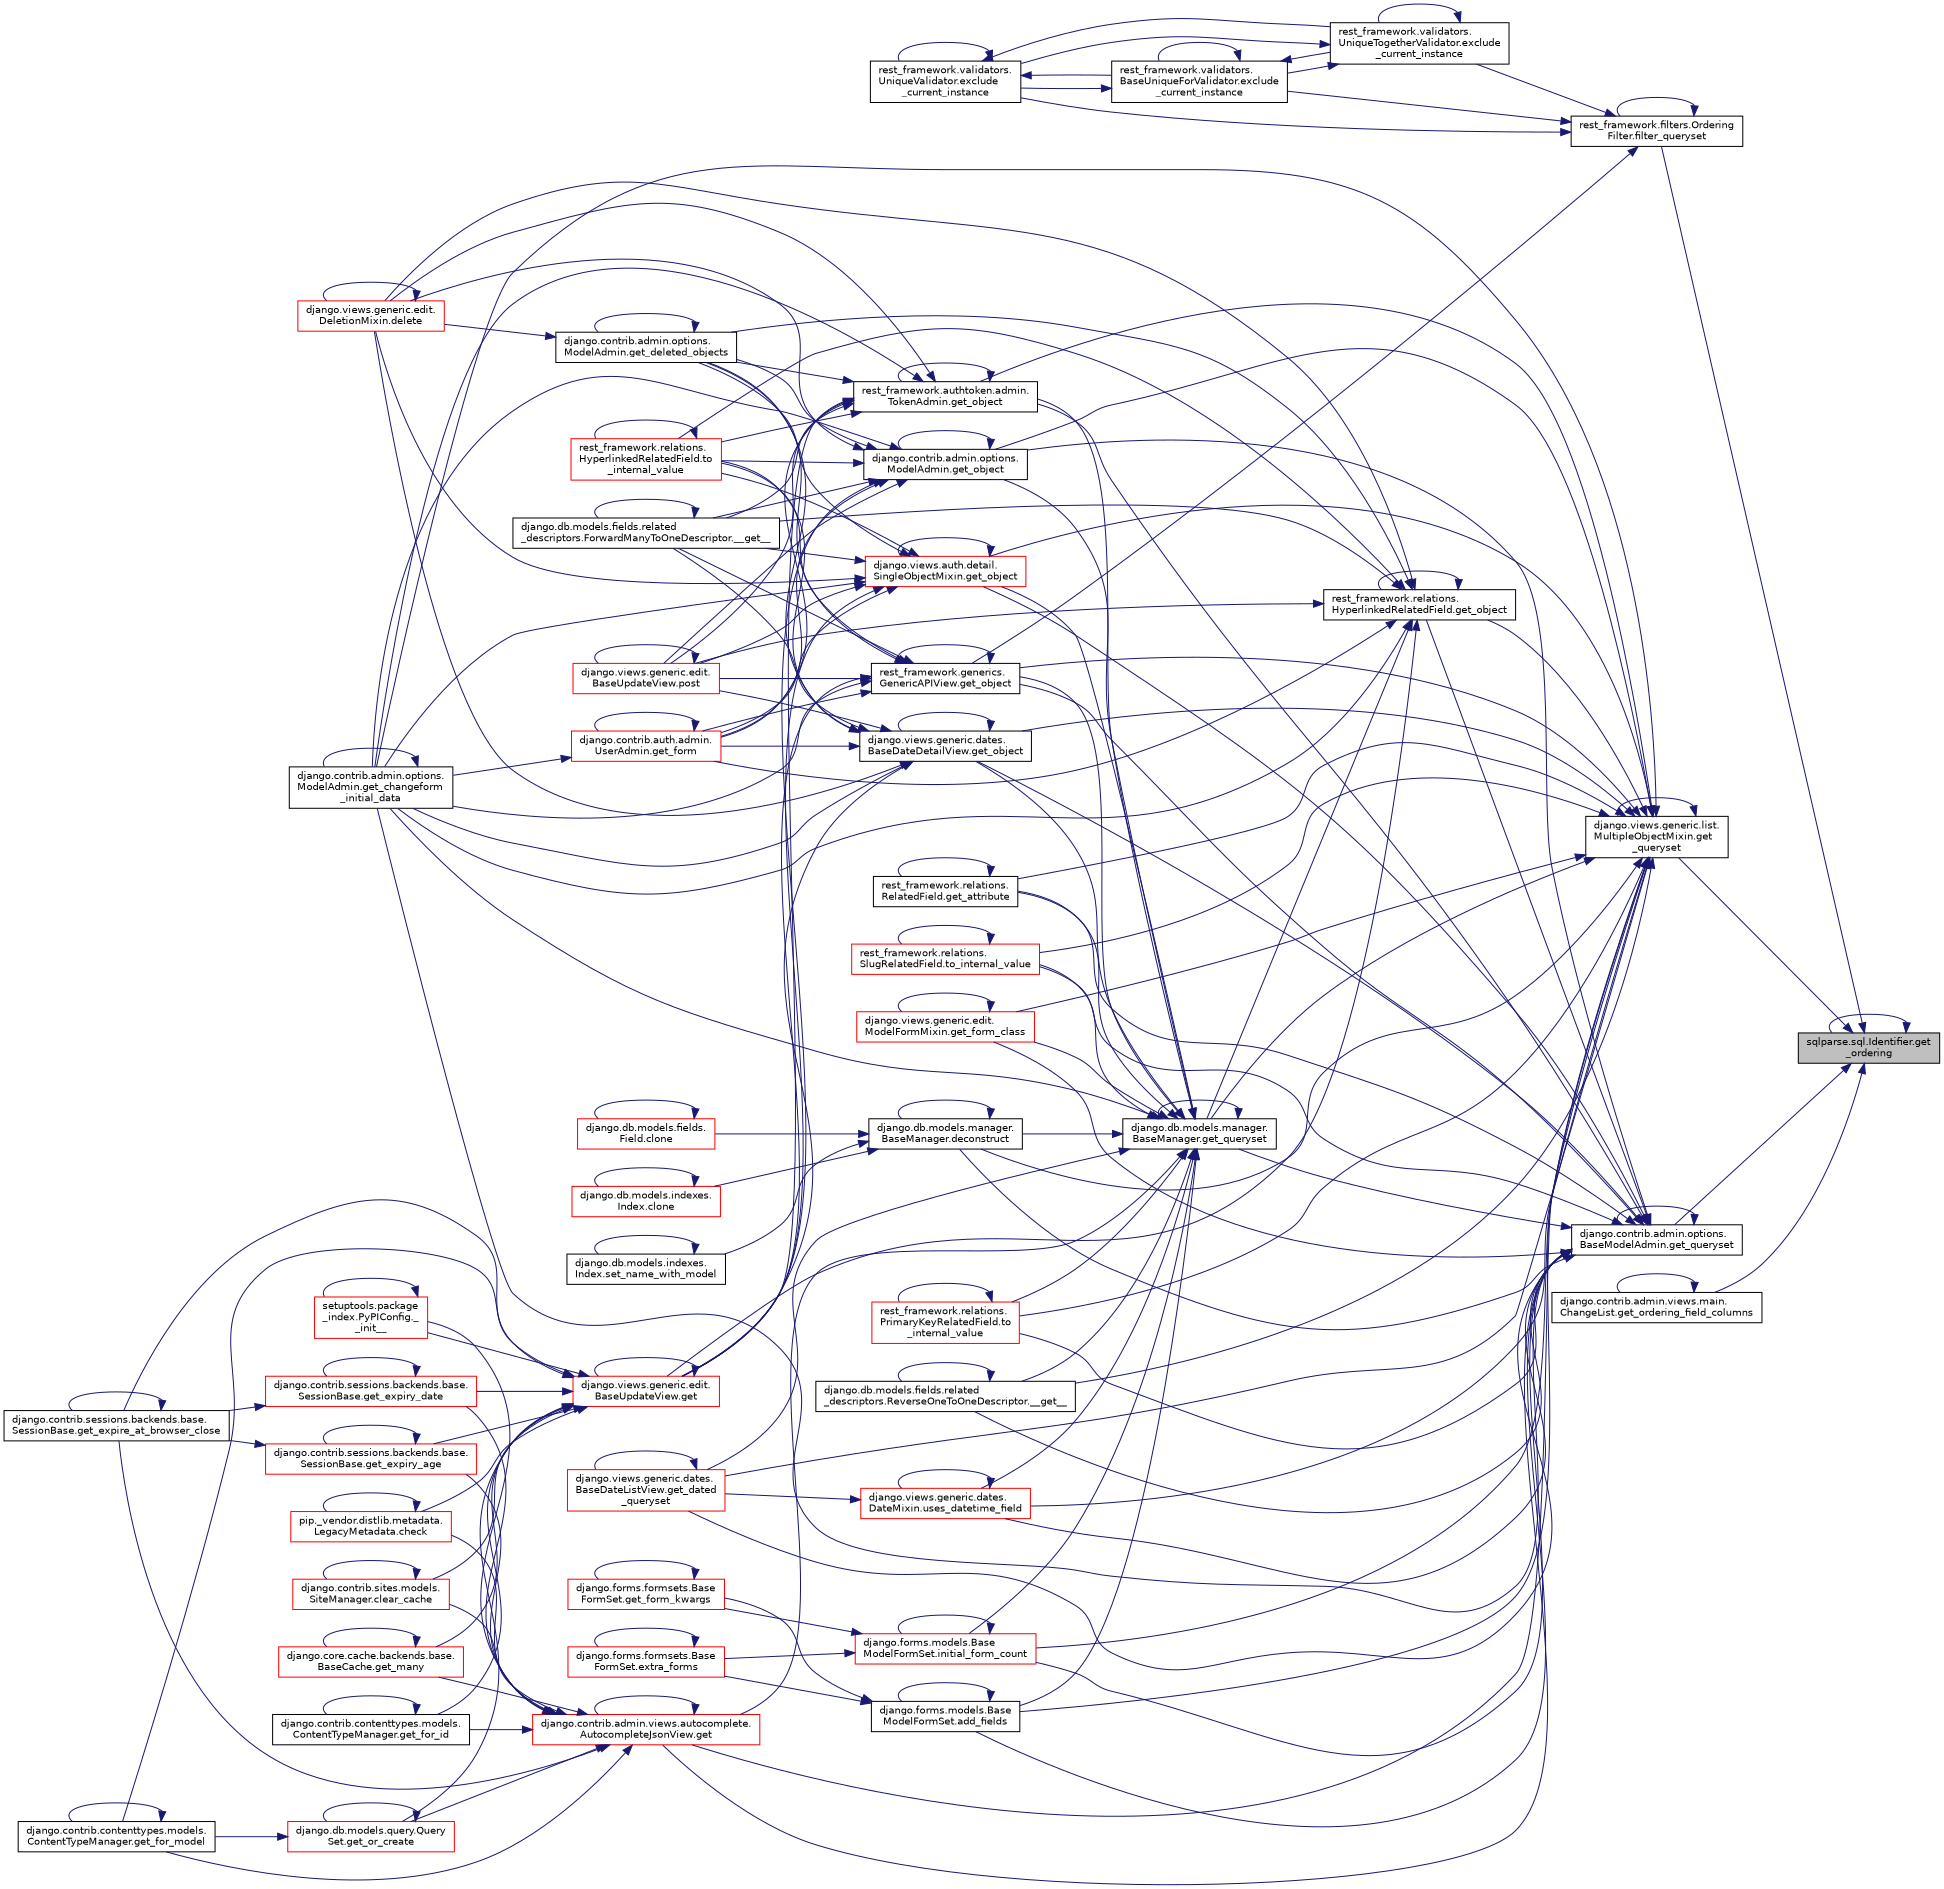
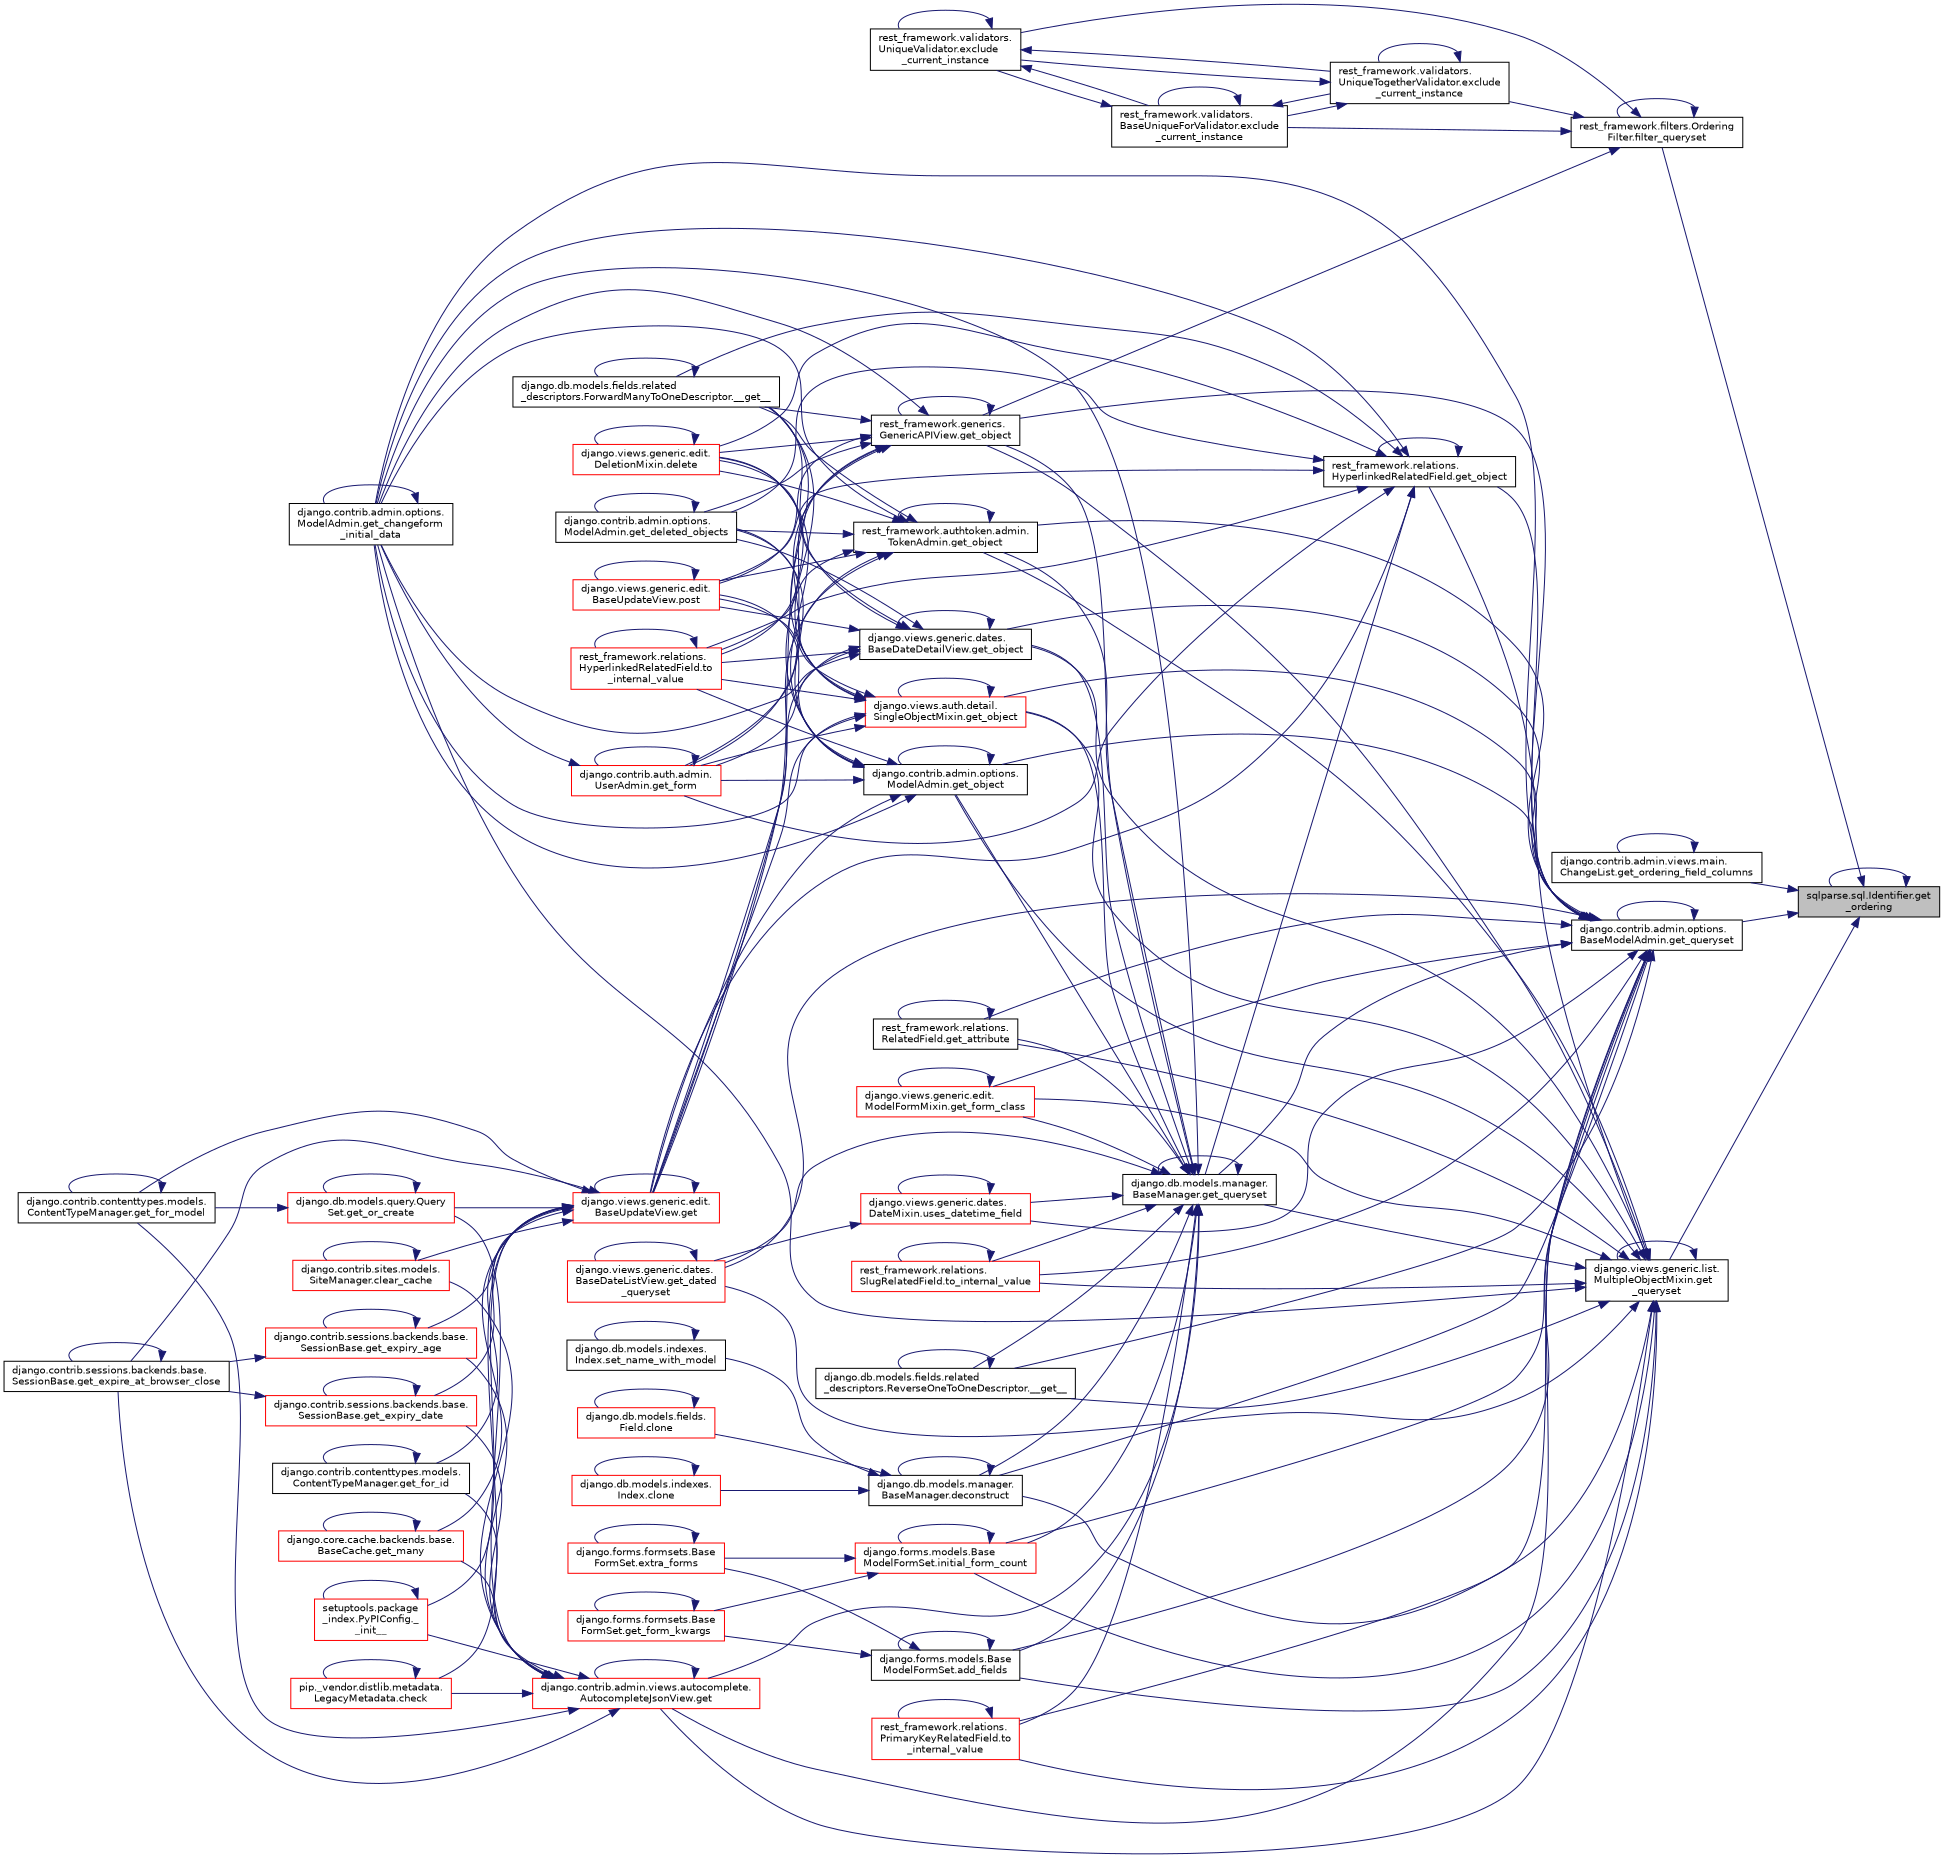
(500, 331) -> (787, 446)
(1506, 1354) -> none
